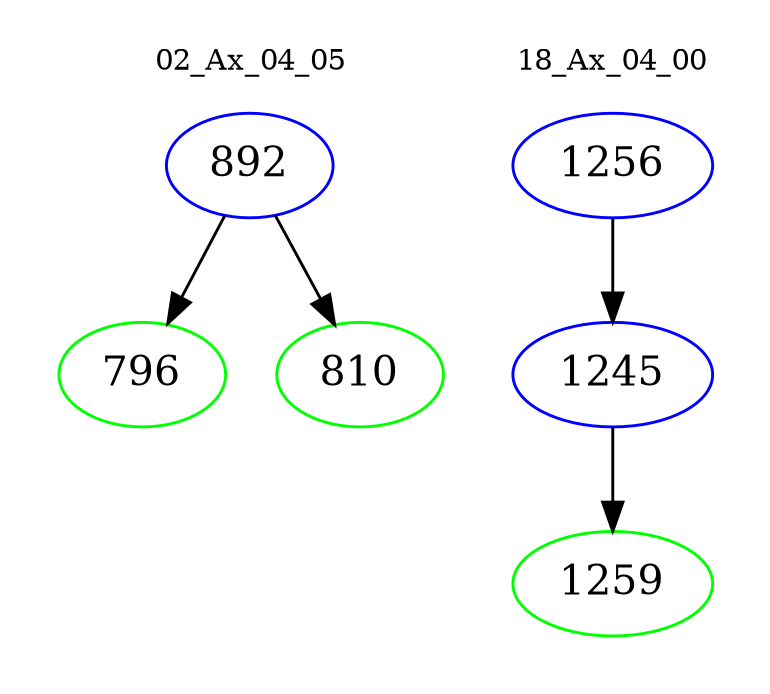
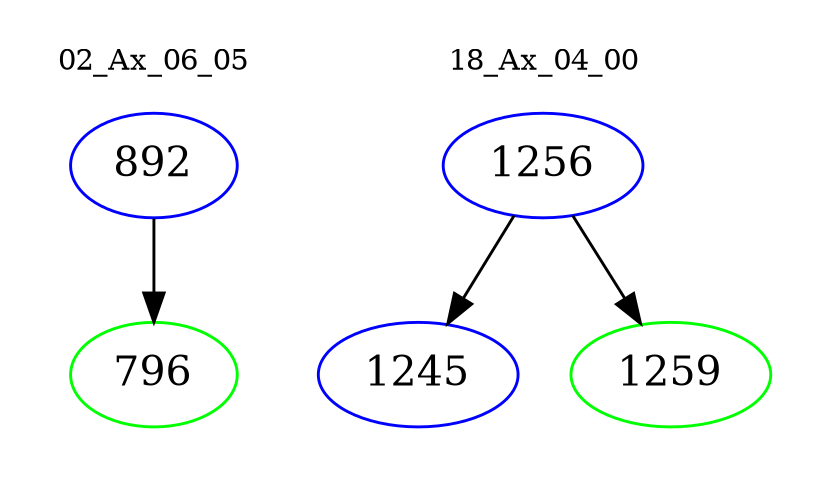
(251, 62) -> (154, 62)
(360, 375) -> none
(613, 465) -> (599, 257)
